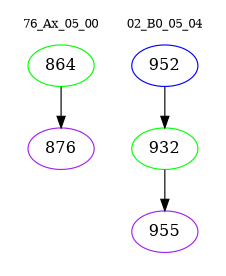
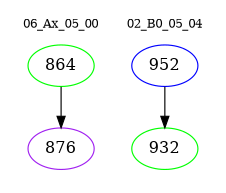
(61, 25) -> (61, 25)
(165, 232) -> none
